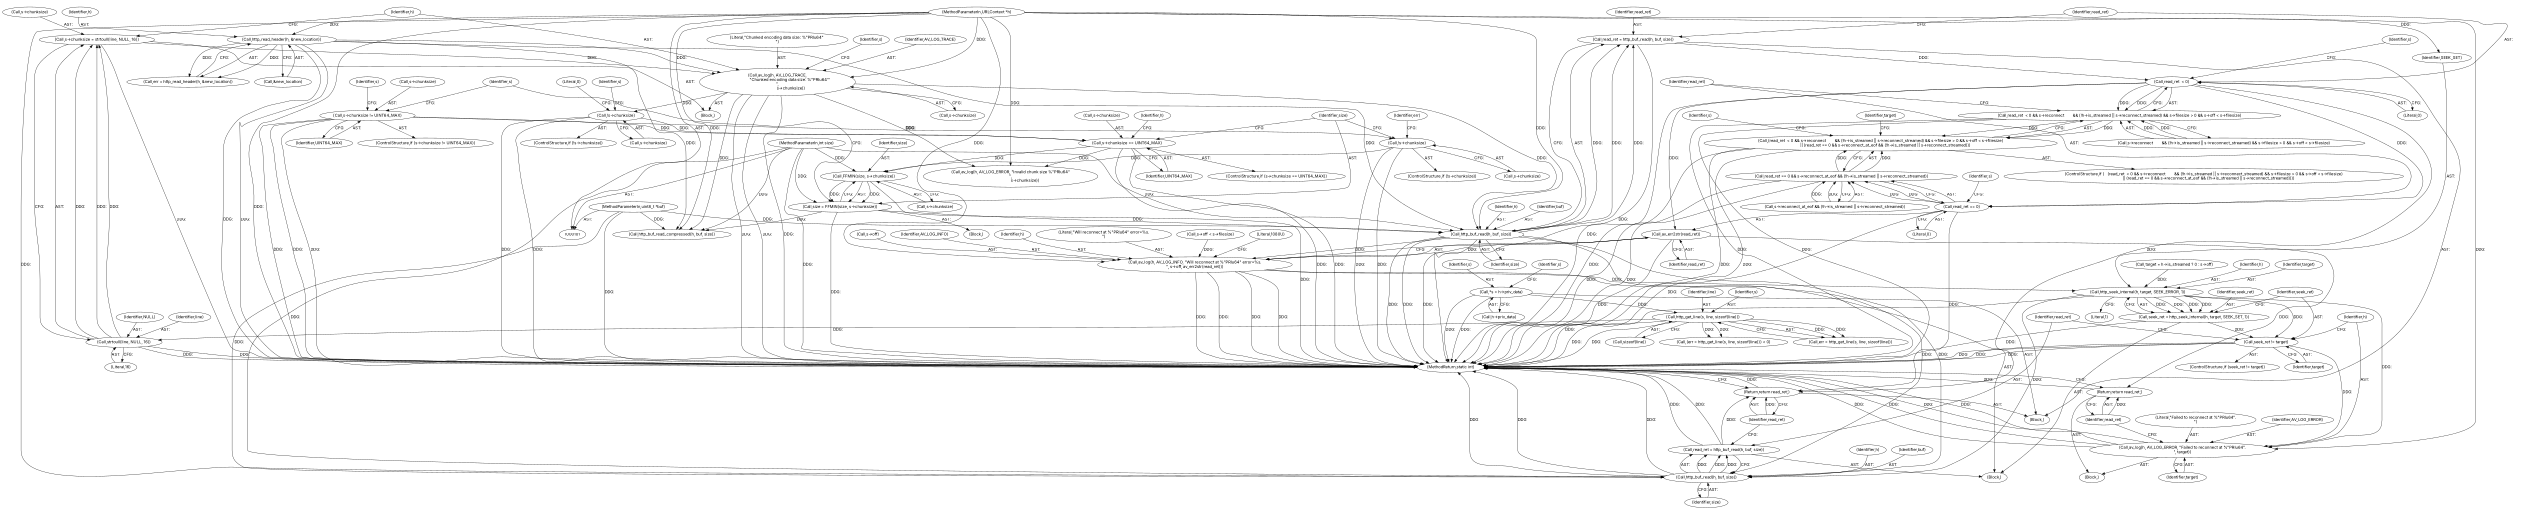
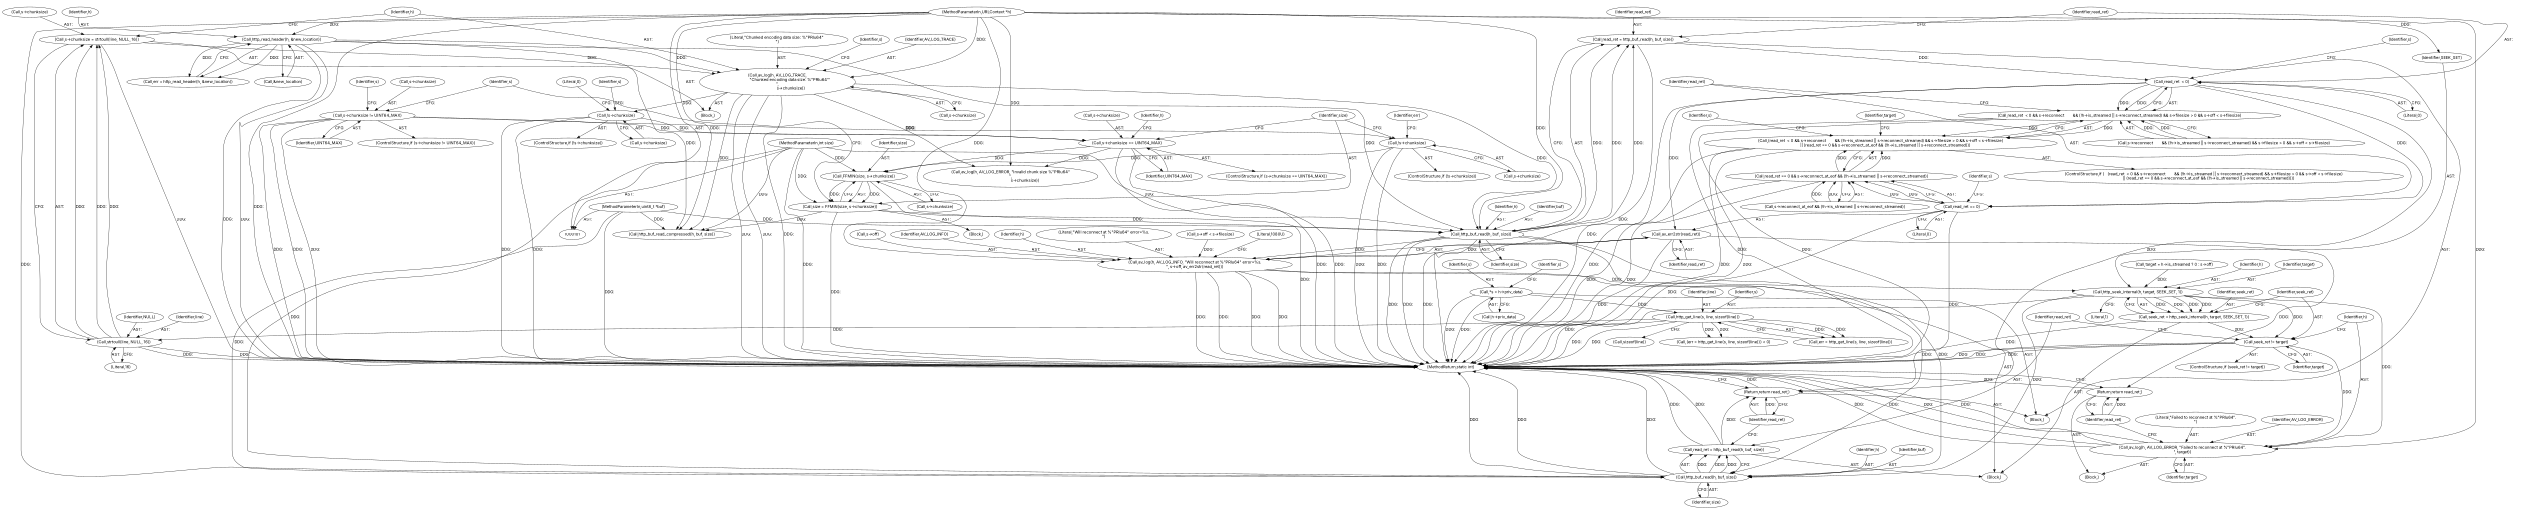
(2138, 292) -> (2138, 292)
(1650, 328) -> none
